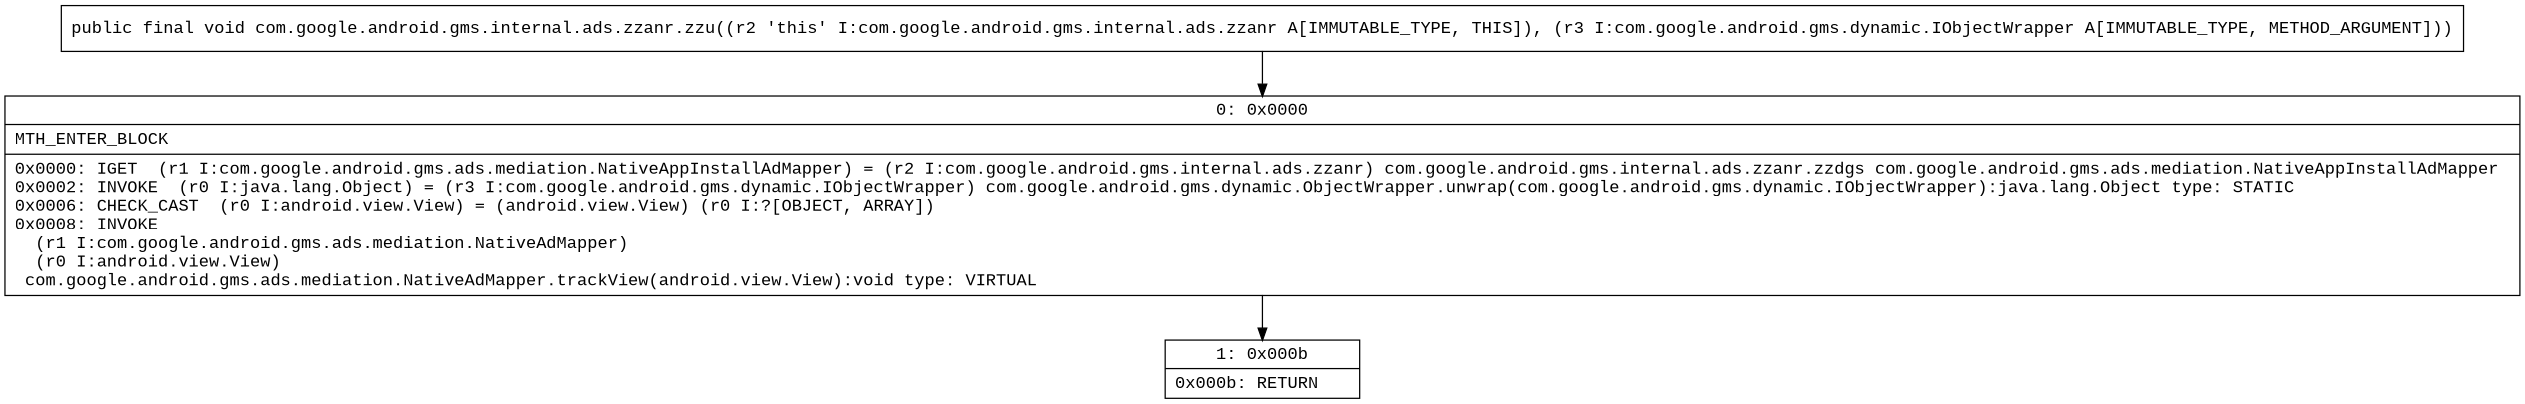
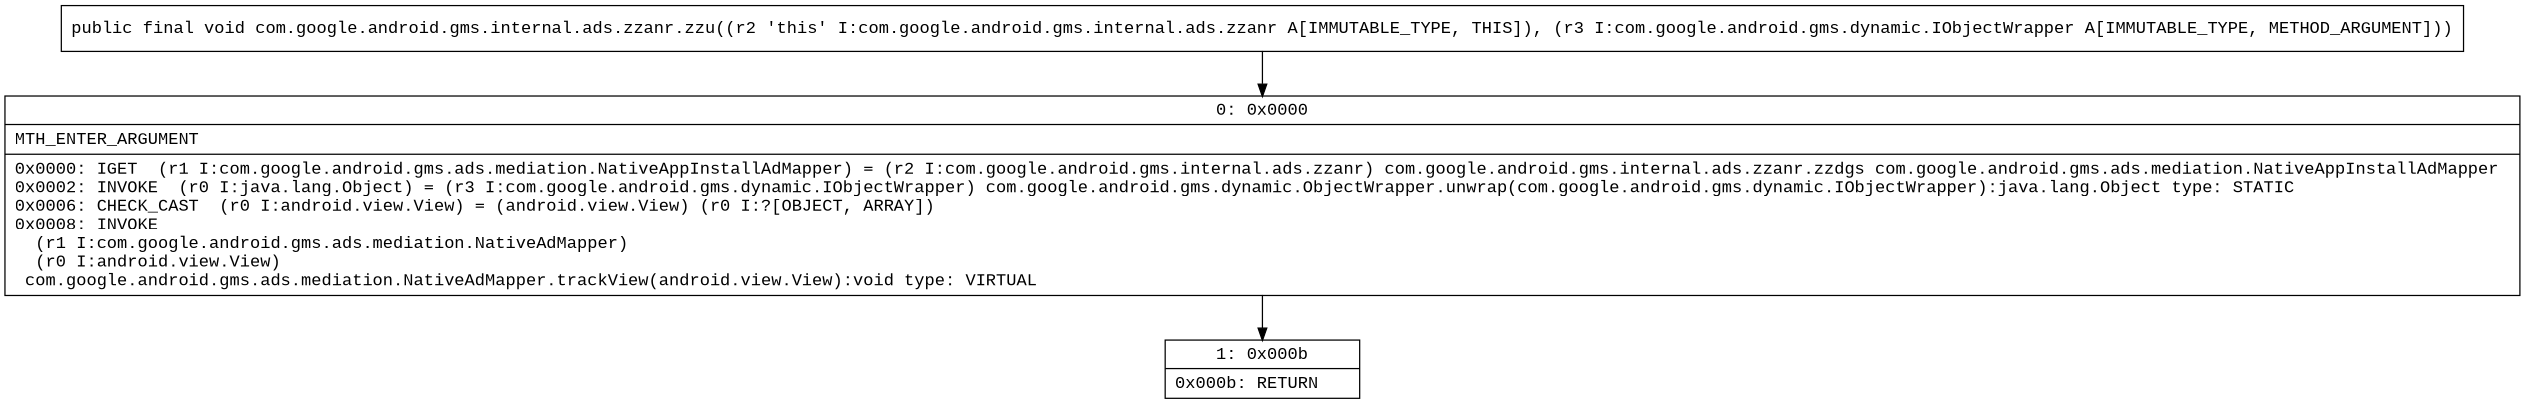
(92, 139) -> (107, 139)
